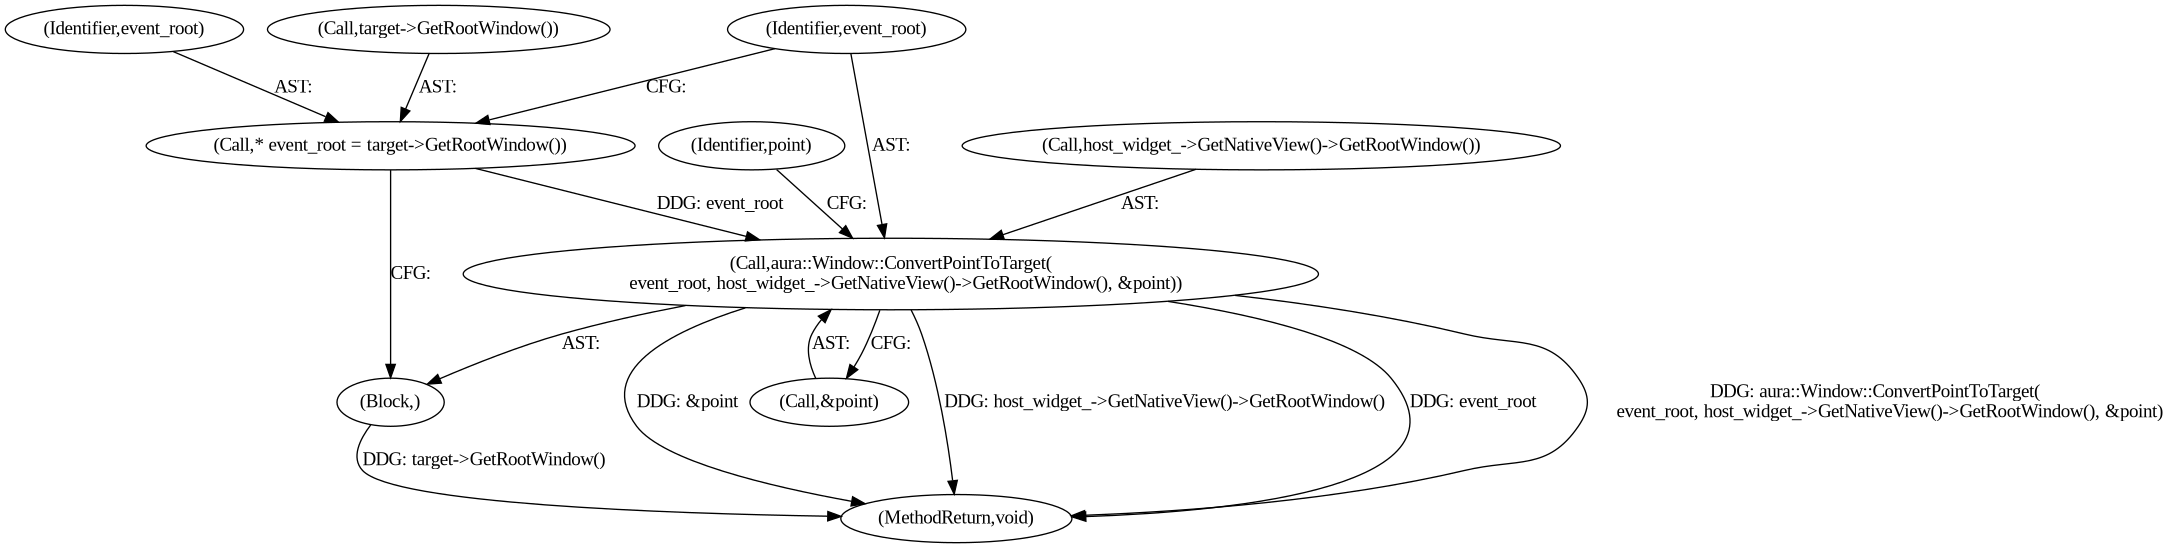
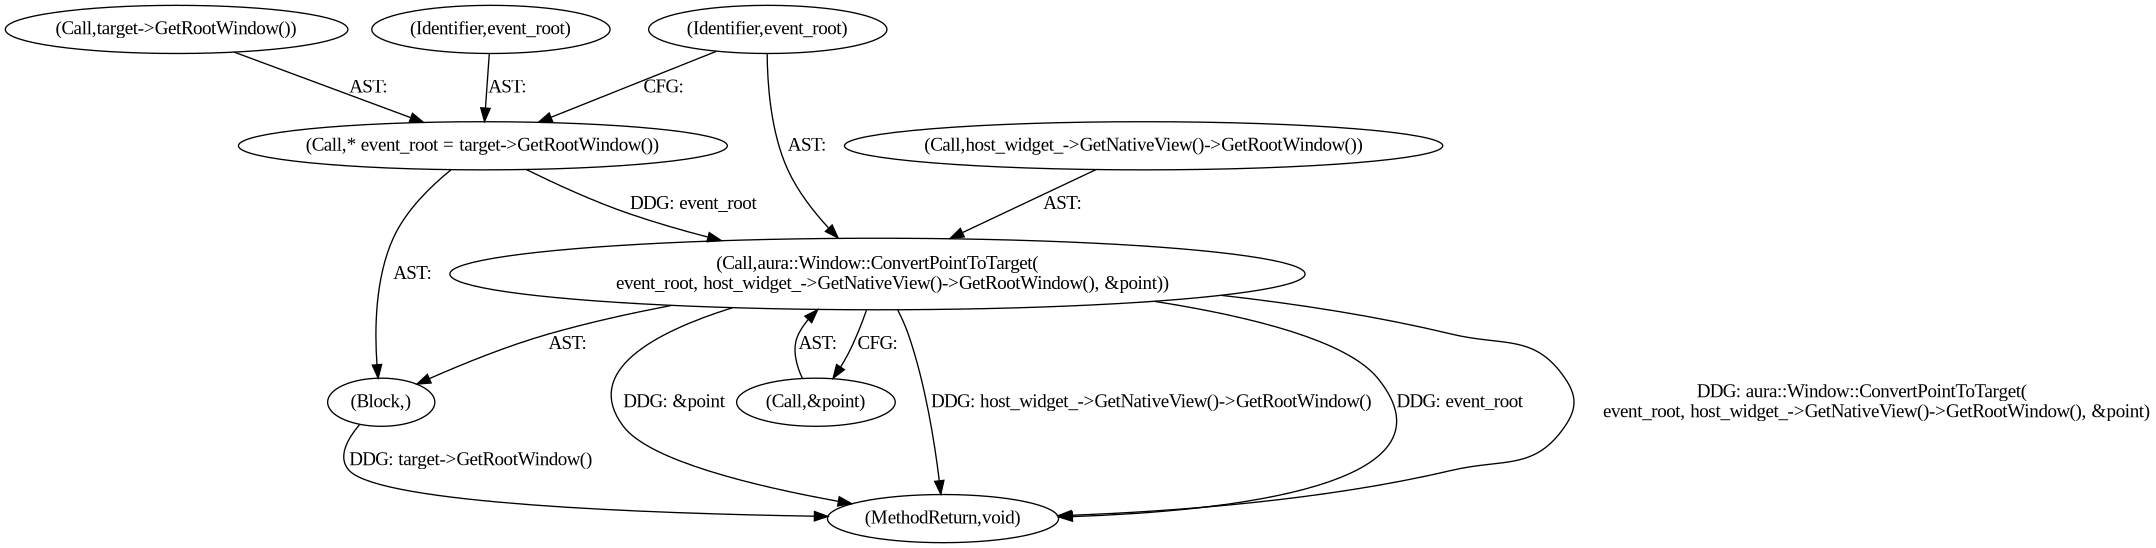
(752, 146) -> none
(413, 274) -> (415, 274)
